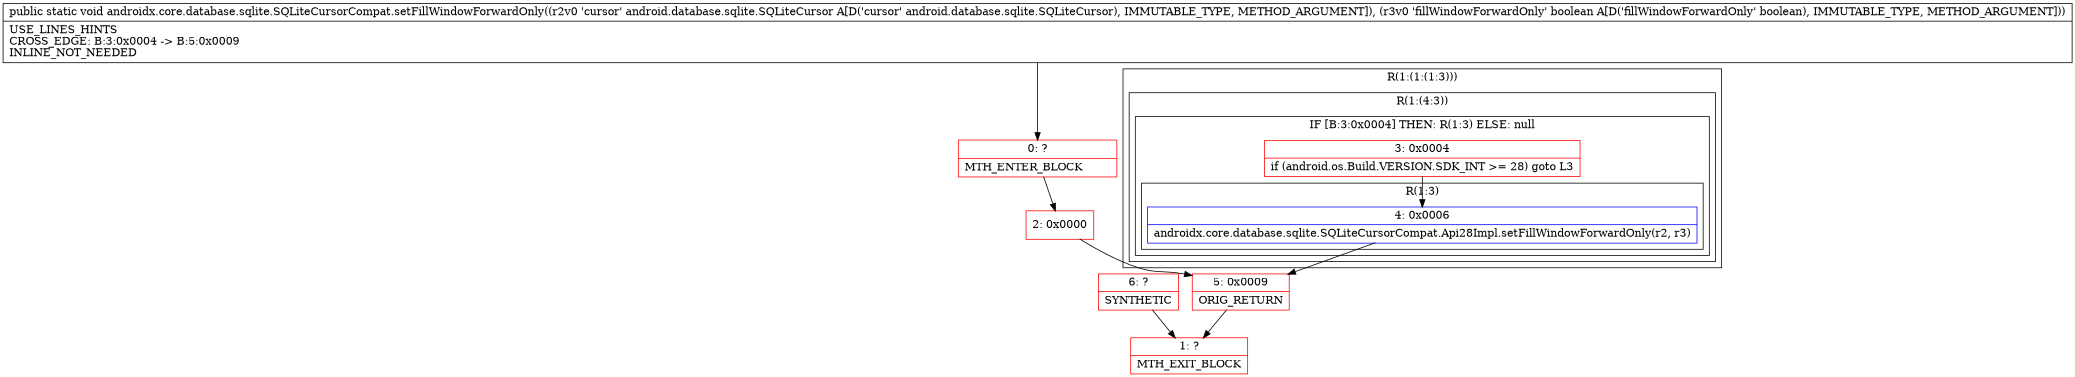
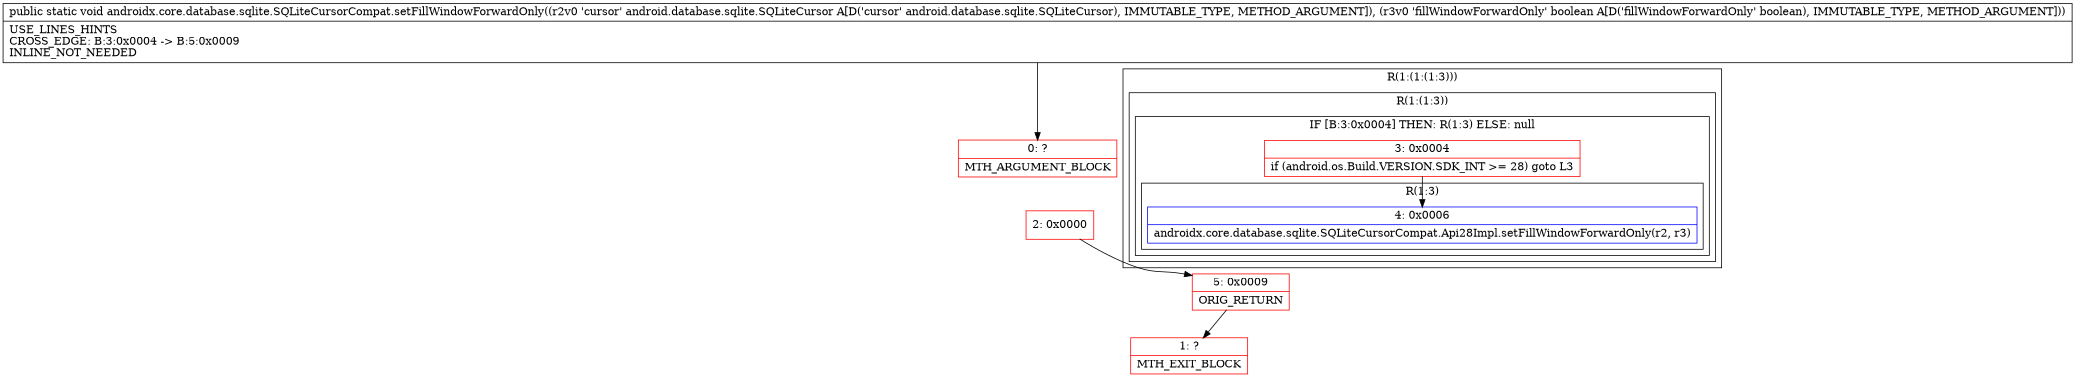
(1422, 102) -> (1422, 102)
(1024, 167) -> (1038, 167)
(1048, 190) -> none
(1335, 257) -> none
(1138, 292) -> none
